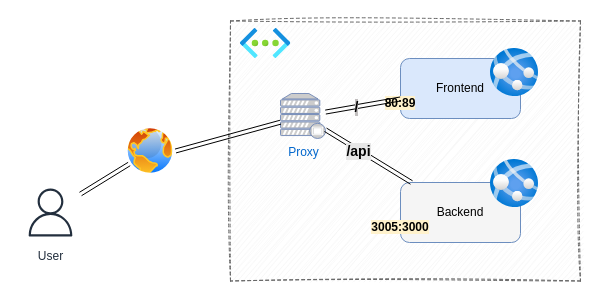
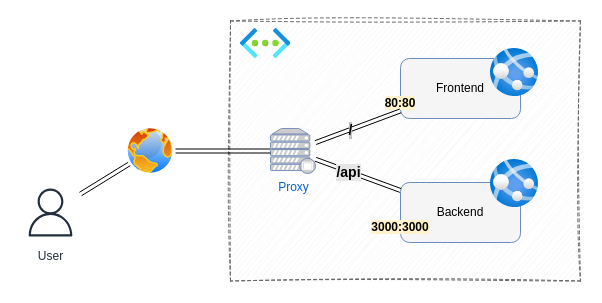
(461, 89) -> (461, 89)
(401, 104) -> (401, 104)
(303, 116) -> (293, 151)
(401, 228) -> (401, 228)
